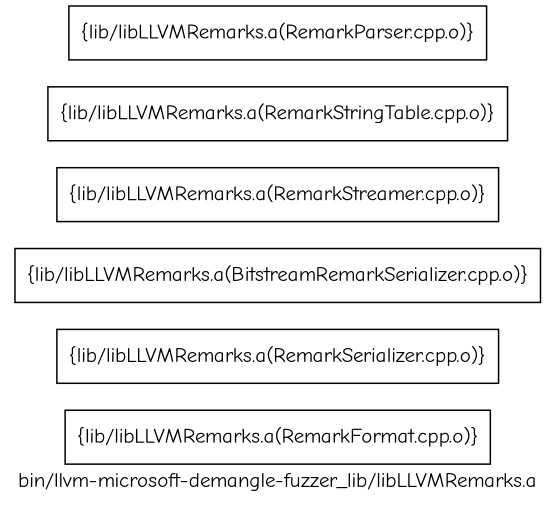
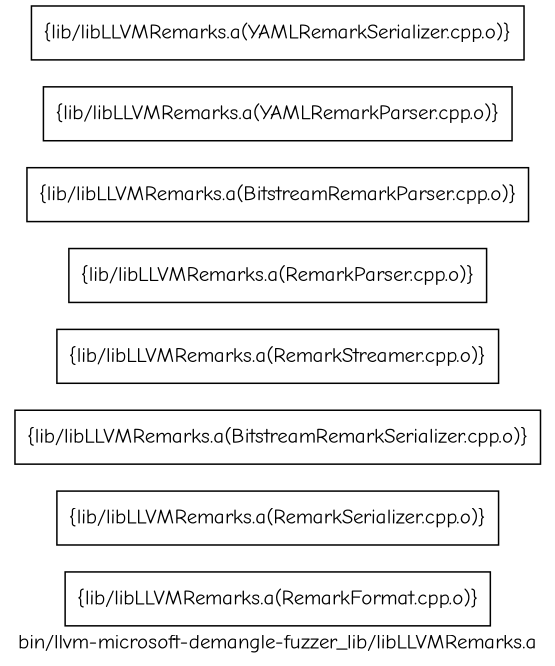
none -> (278, 33)
none -> (278, 114)
(278, 114) -> none
none -> (278, 195)
